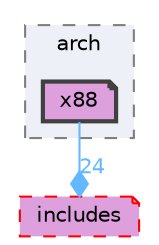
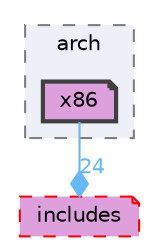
(79, 101) -> (79, 101)
